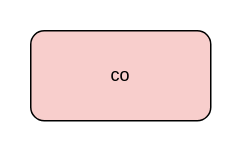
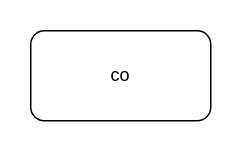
(121, 76) -> (121, 76)
